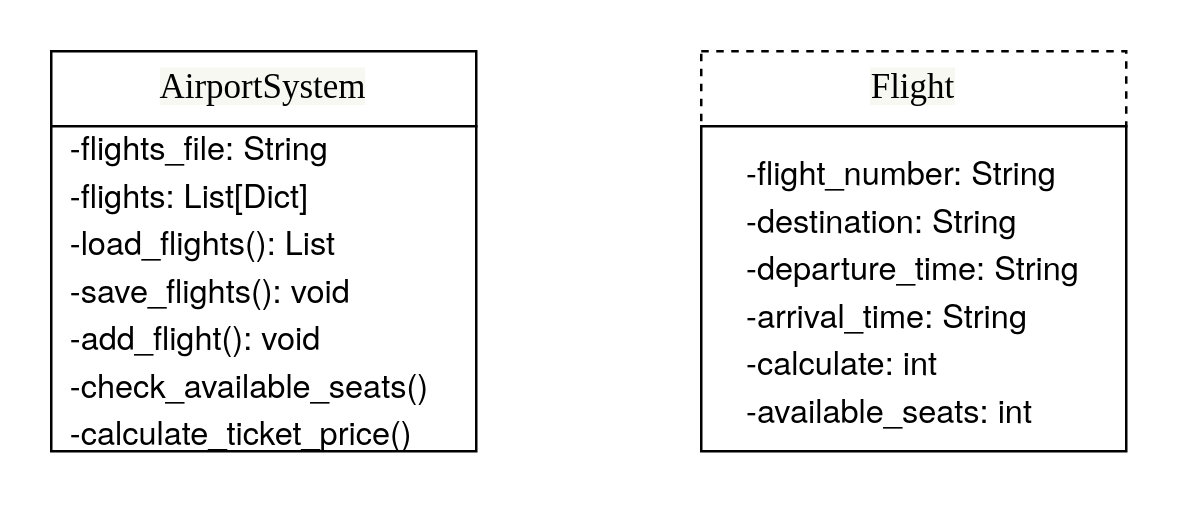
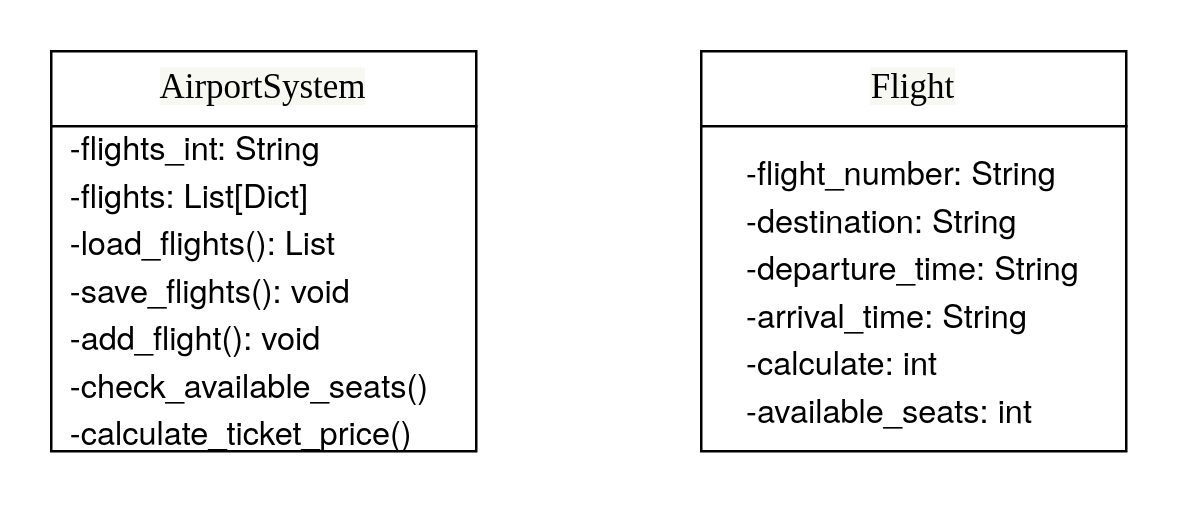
(914, 89) -> (914, 89)
(264, 289) -> (264, 289)
